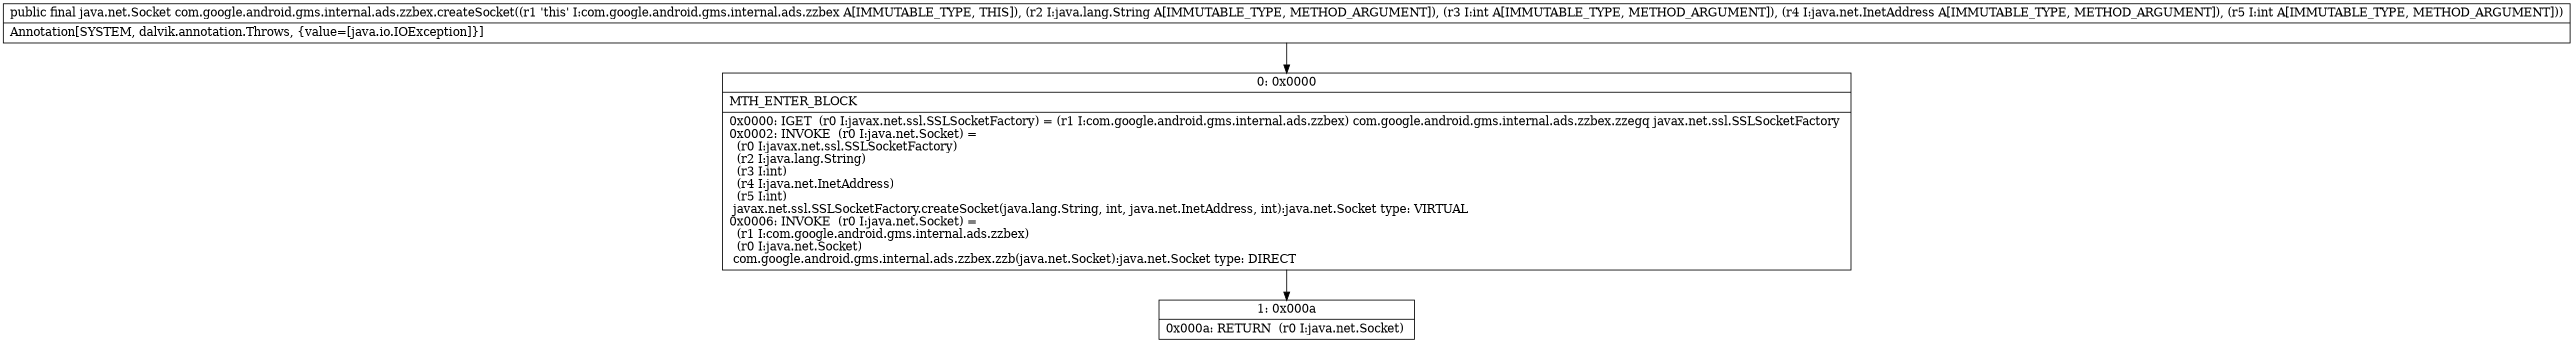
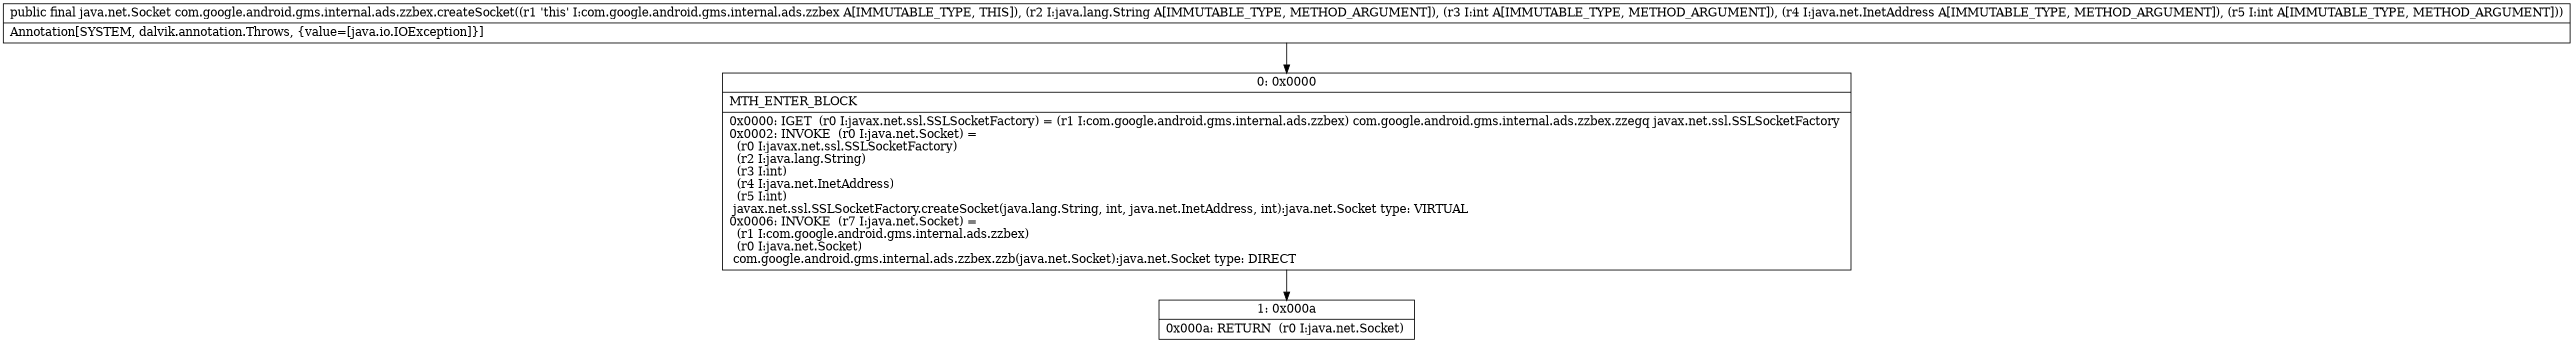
(855, 222) -> (855, 222)
